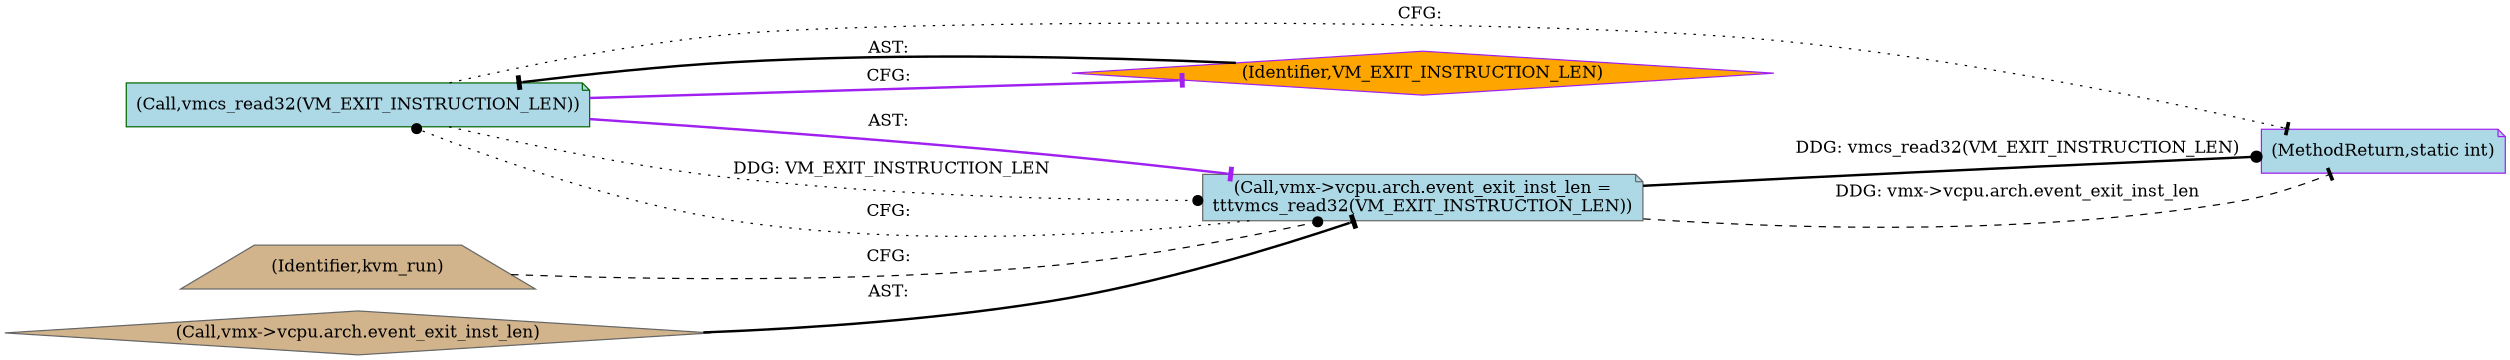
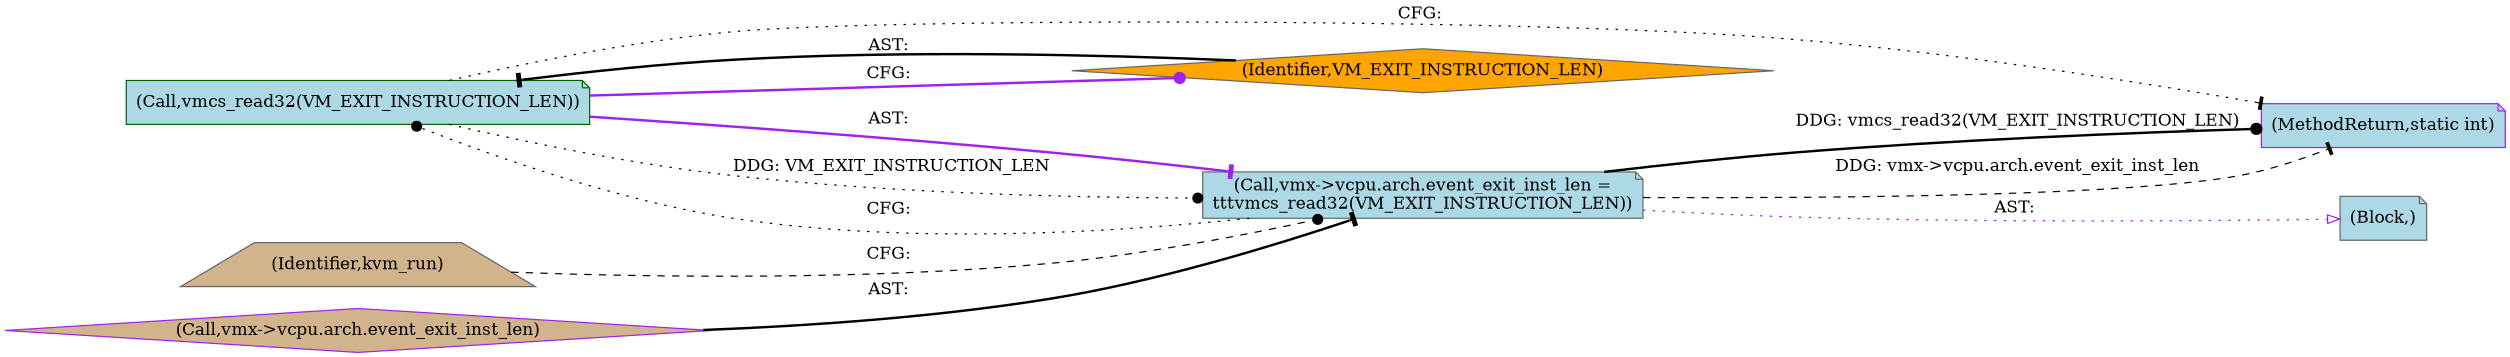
(1423, 73) -> (1423, 71)
(884, 89) -> (882, 87)
none -> (2383, 218)
(358, 333) -> (358, 330)
